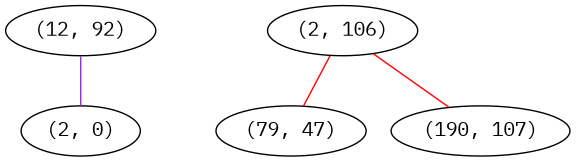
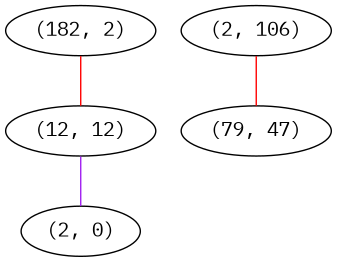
(81, 31) -> (81, 131)
none -> (81, 31)
(481, 131) -> none
